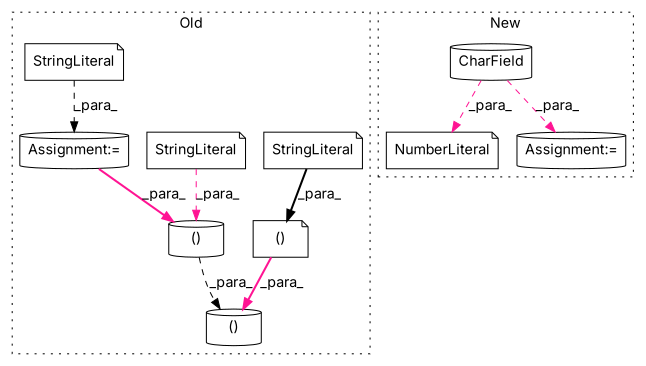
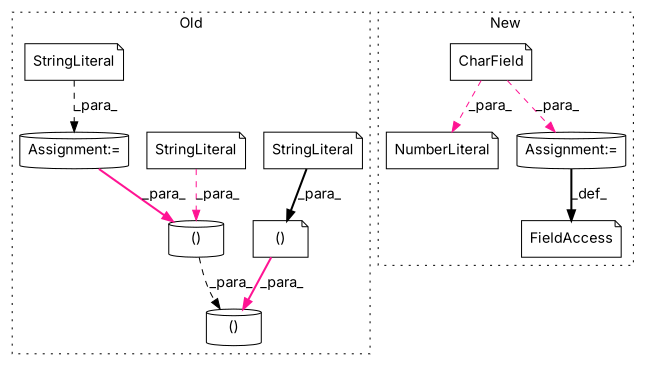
(491, 62) -> (491, 62)
none -> (571, 239)
